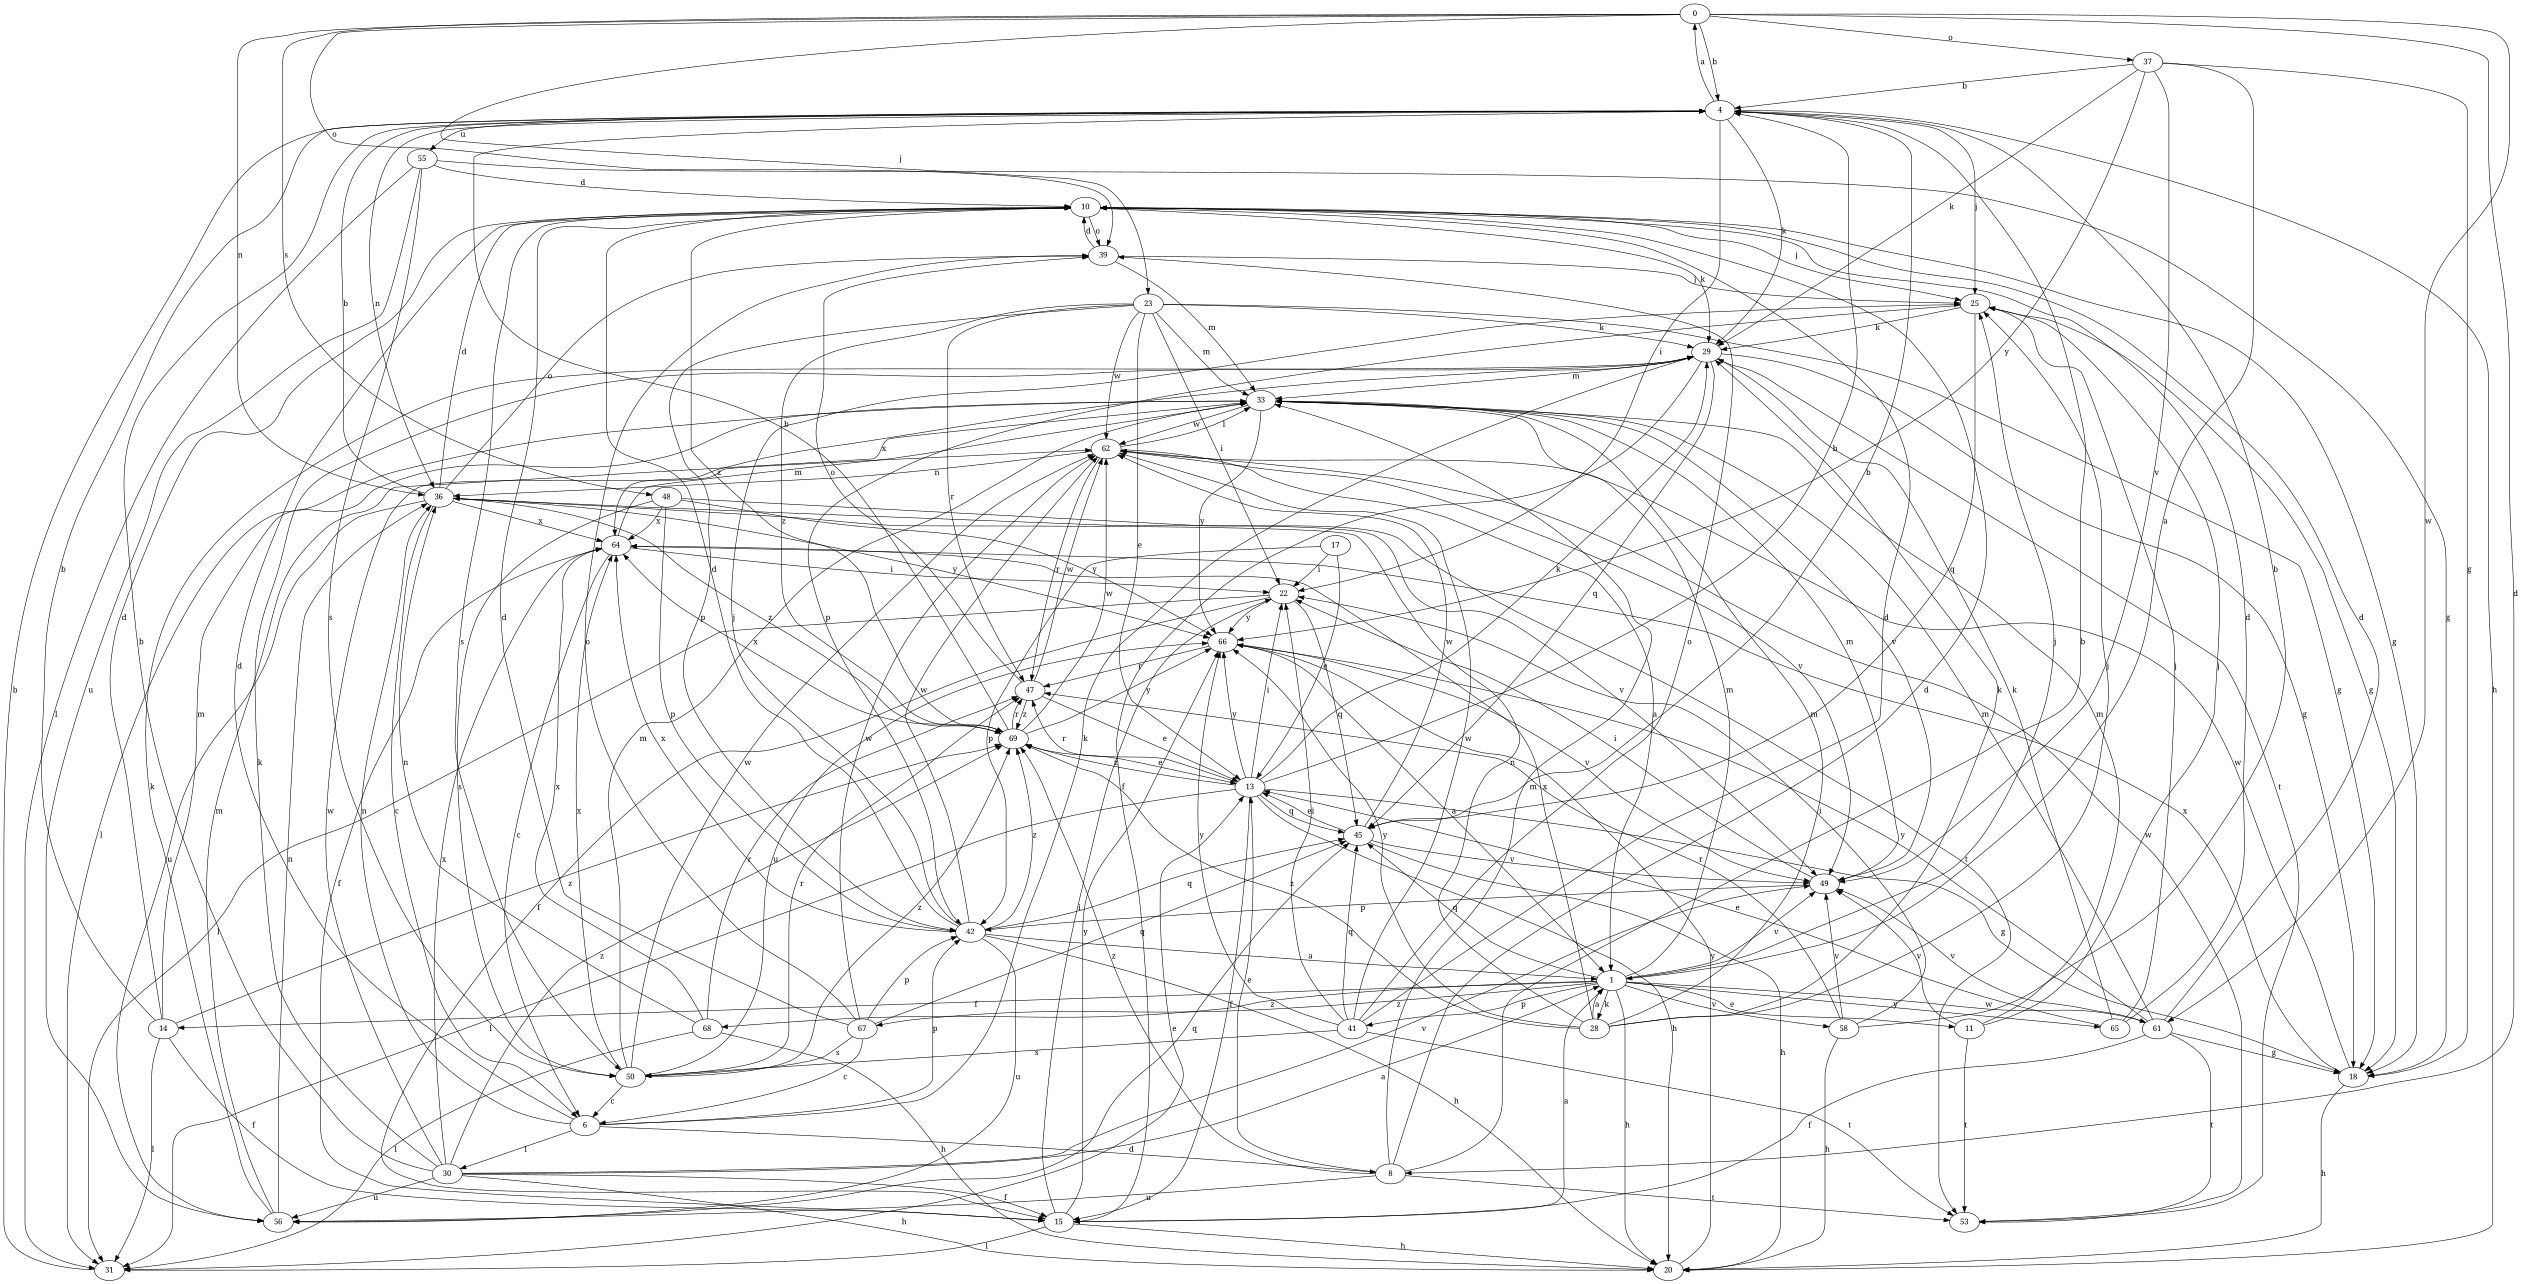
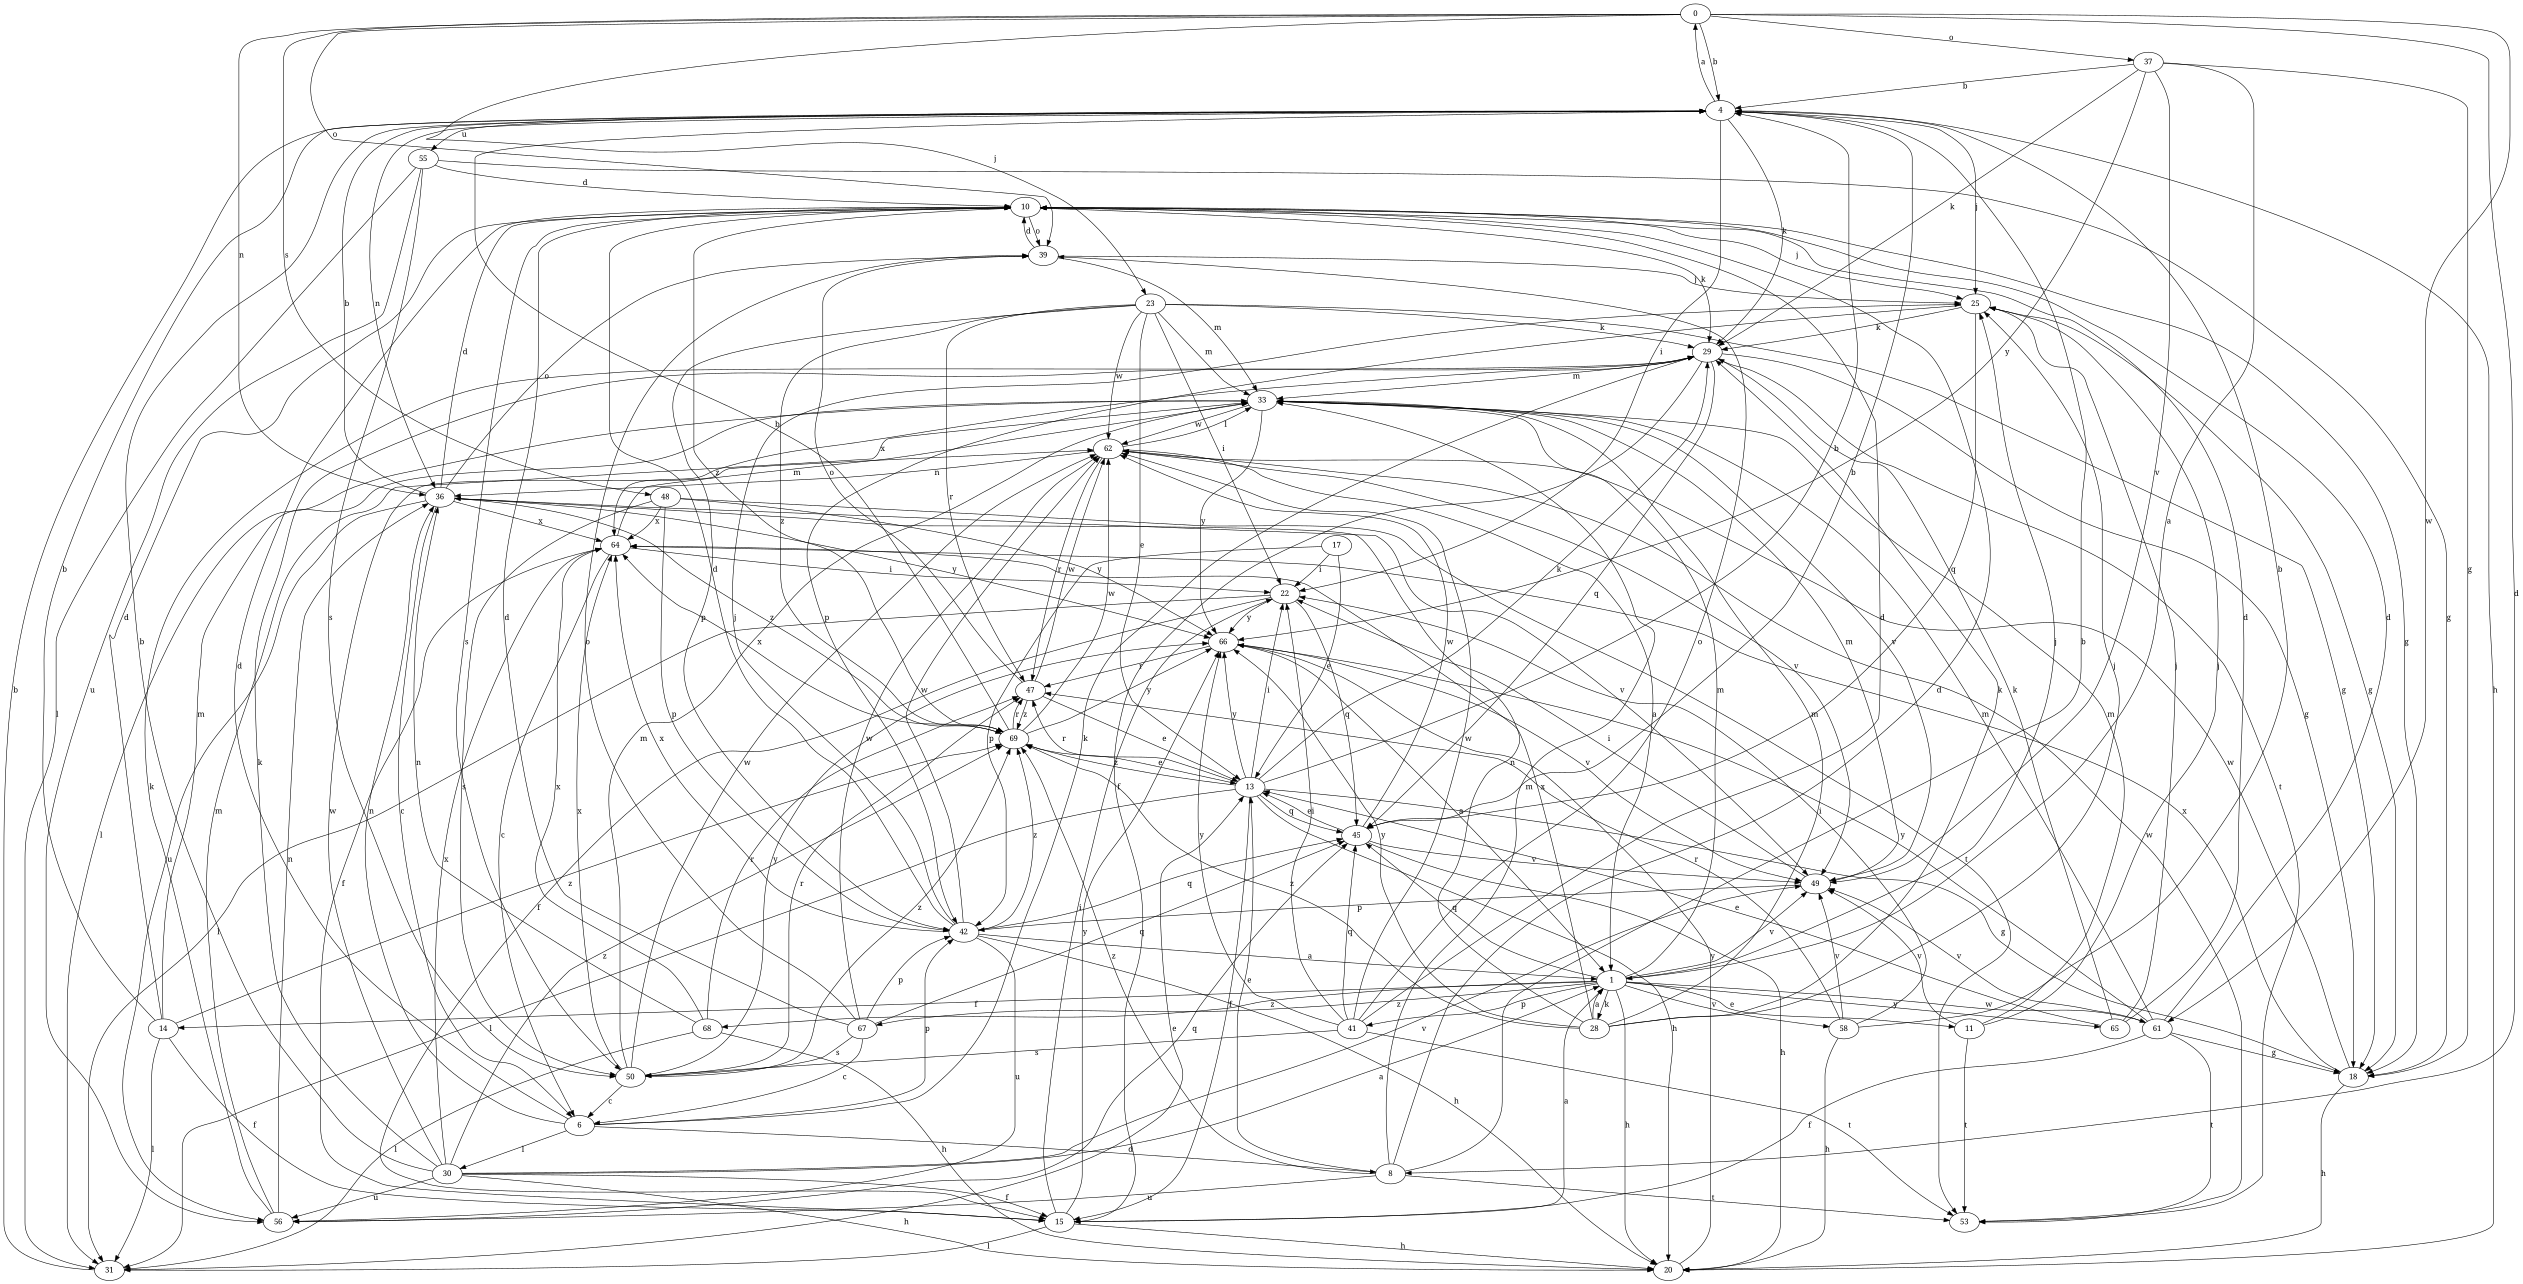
(776, 860) -> (776, 860)
